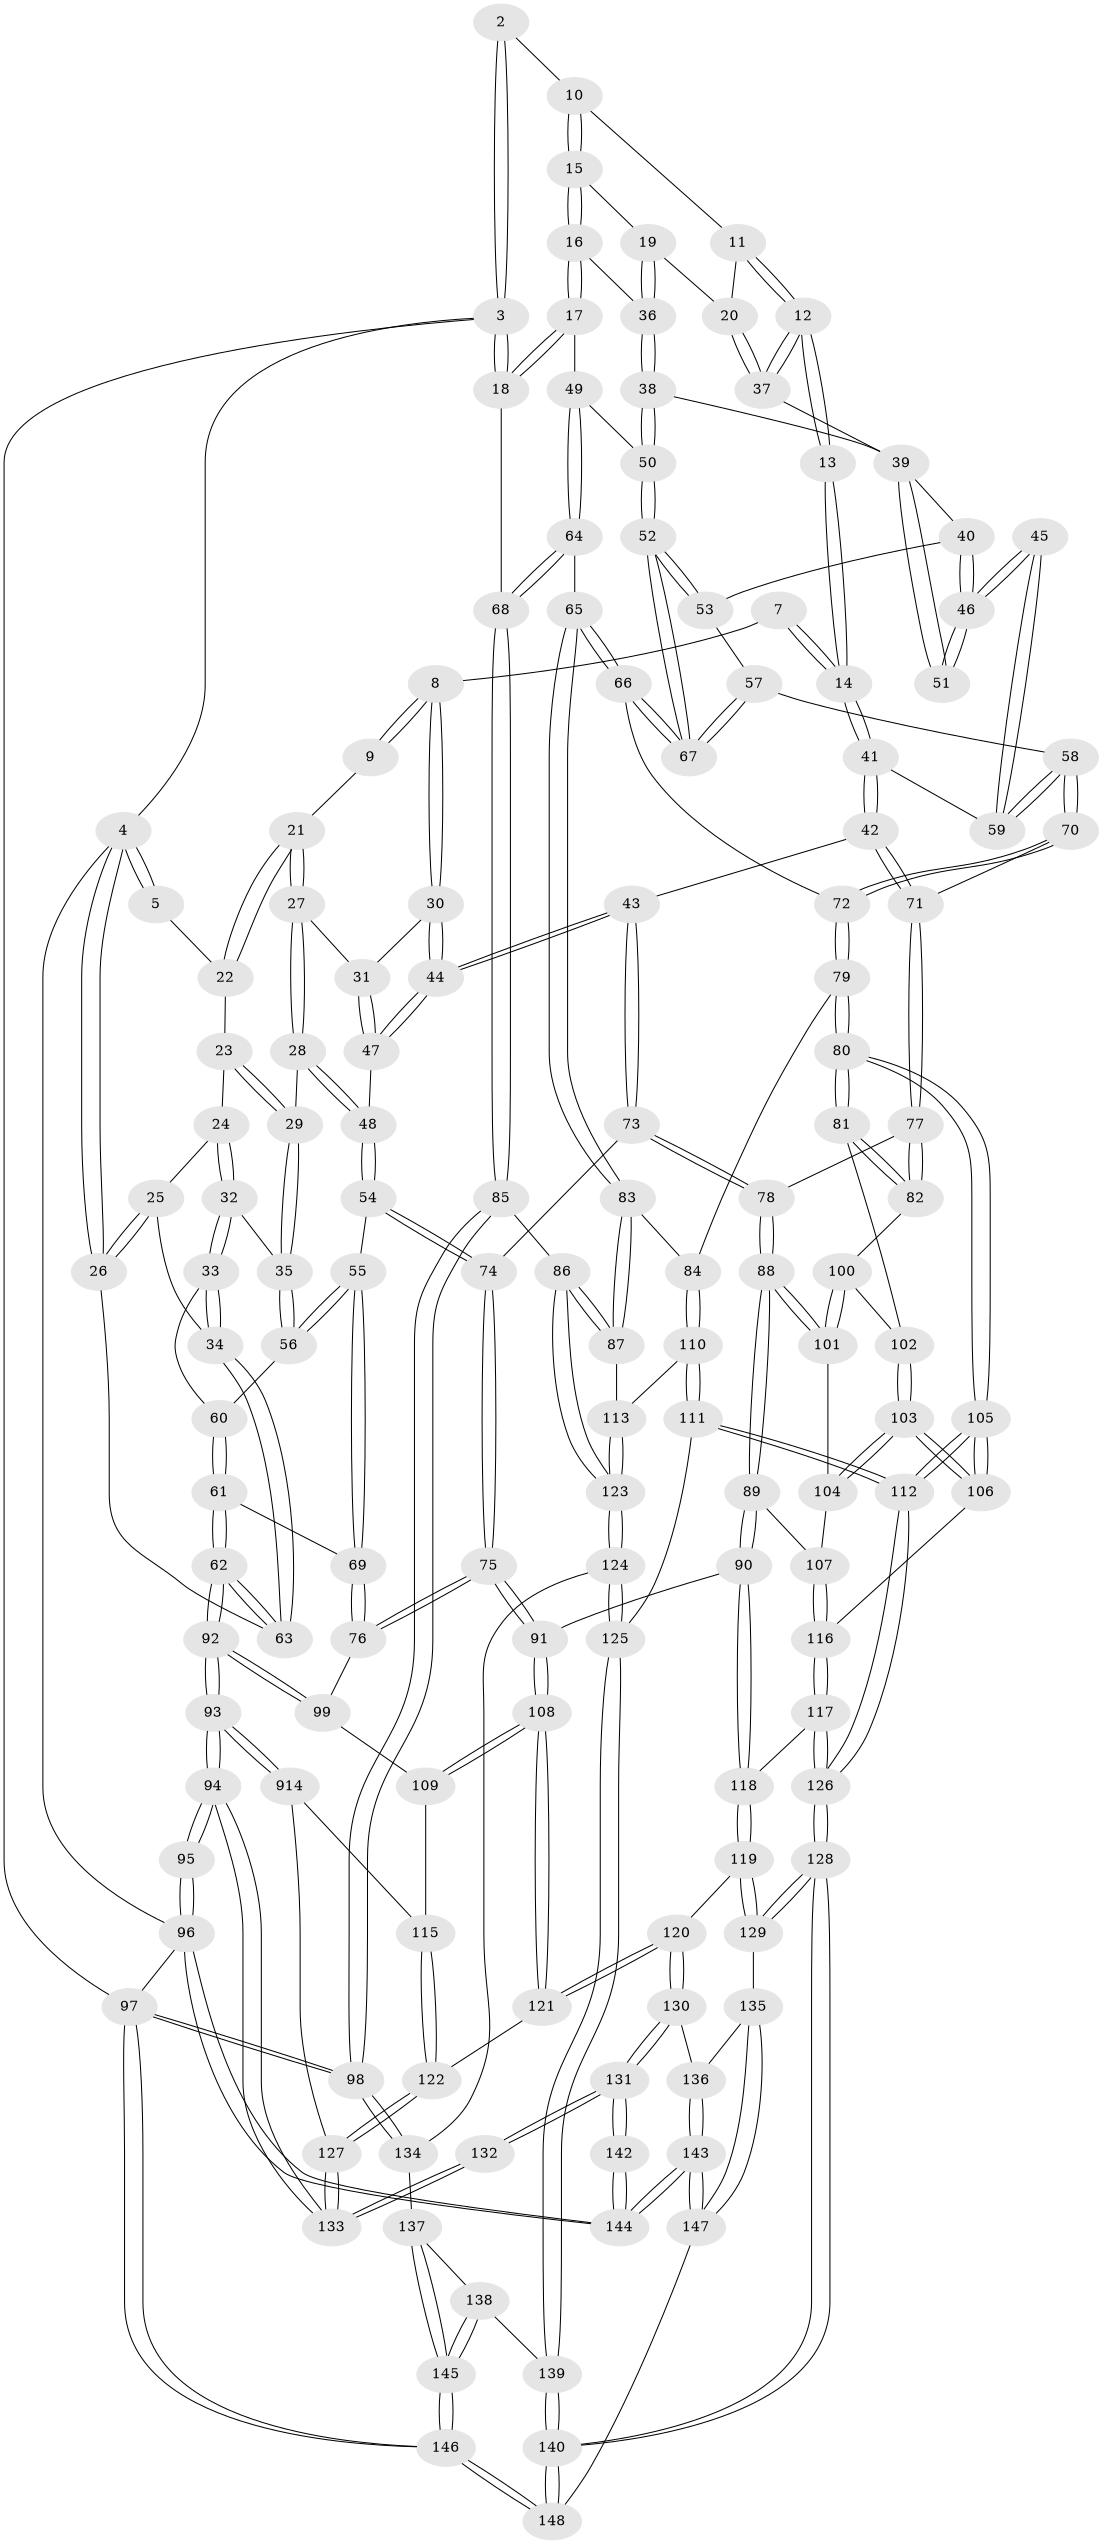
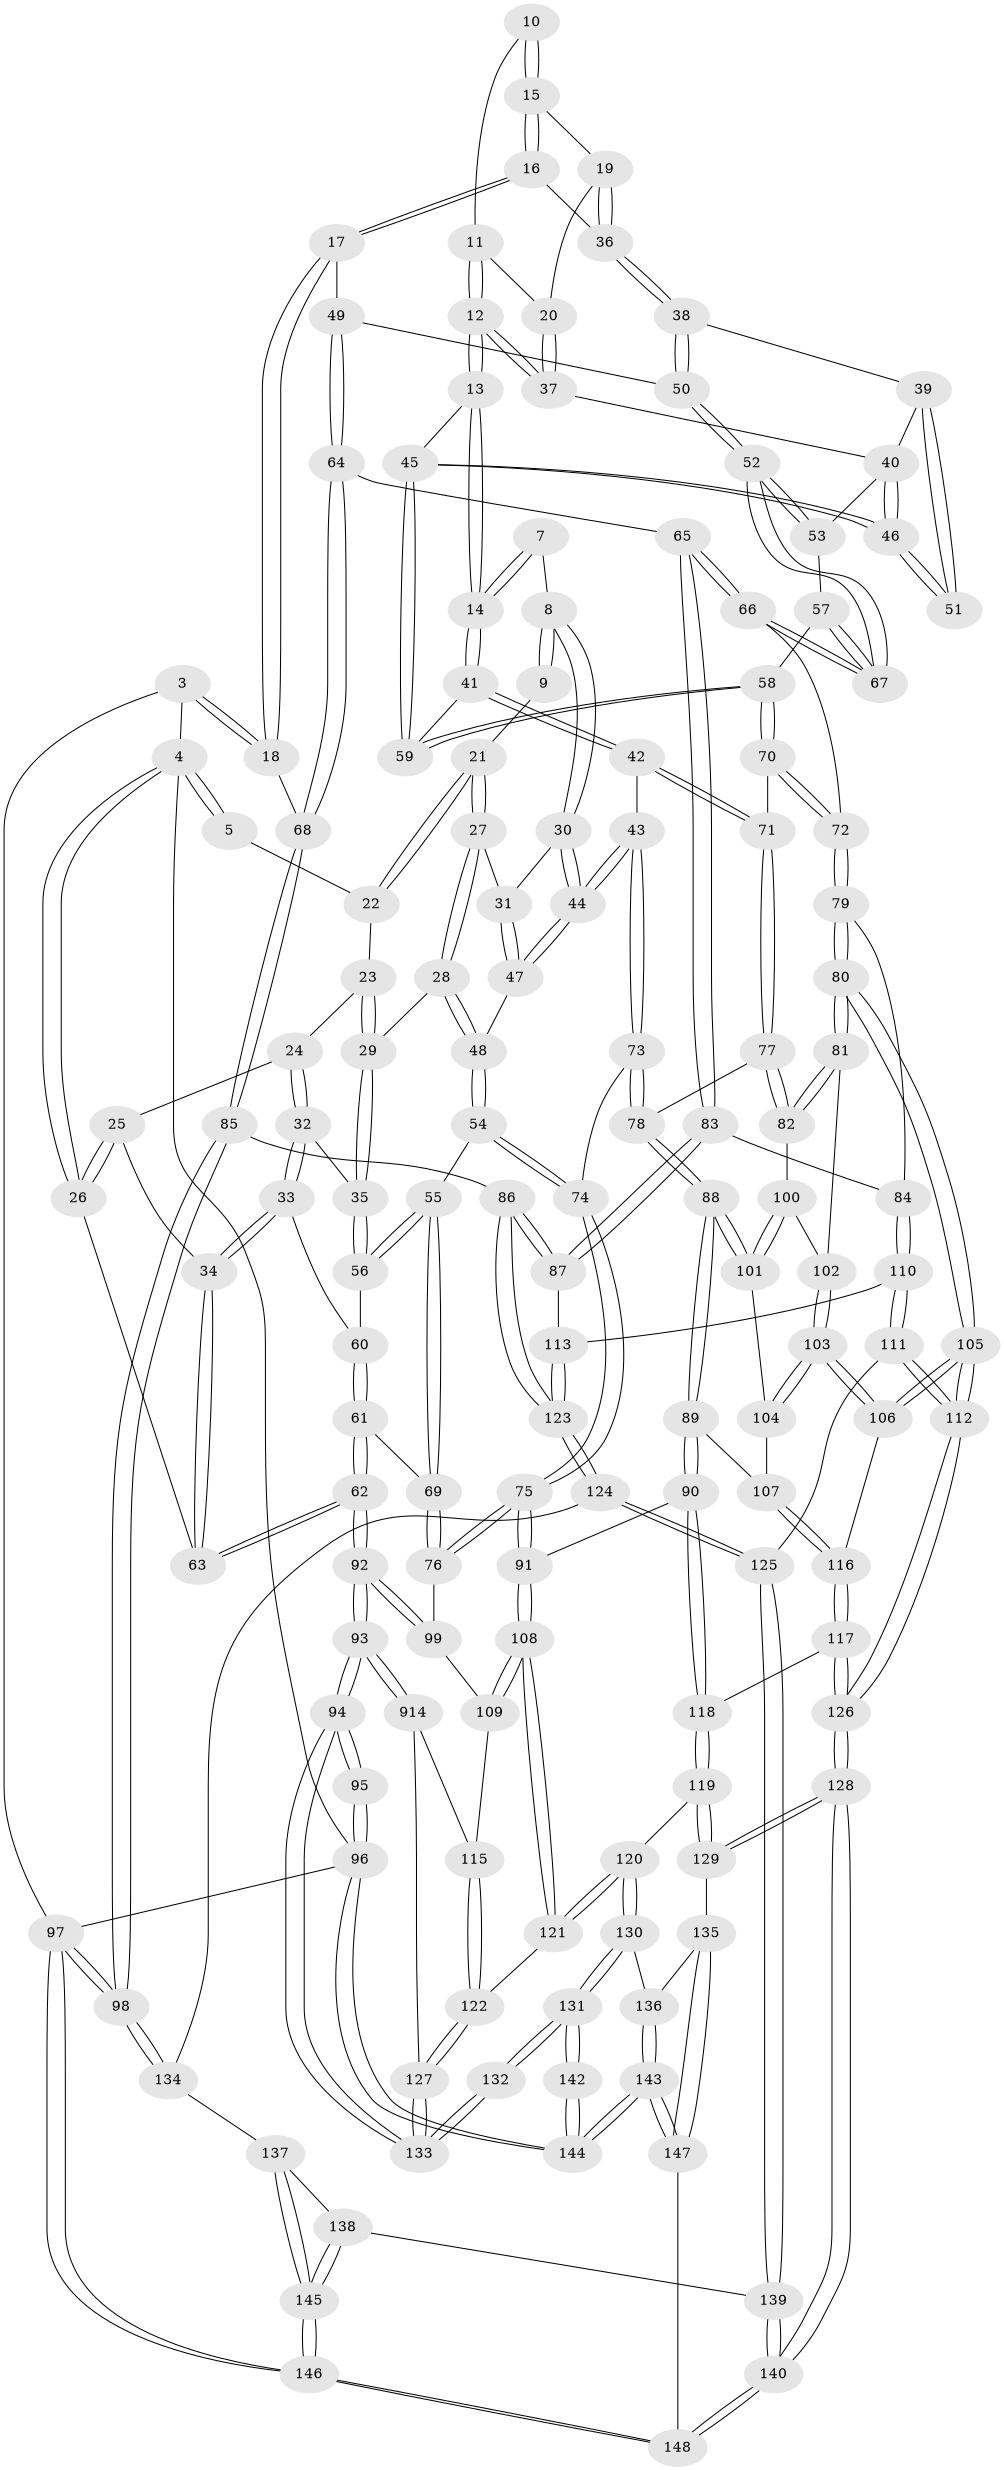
(501, 22) -> none
none -> (443, 427)
(834, 428) -> (742, 431)
